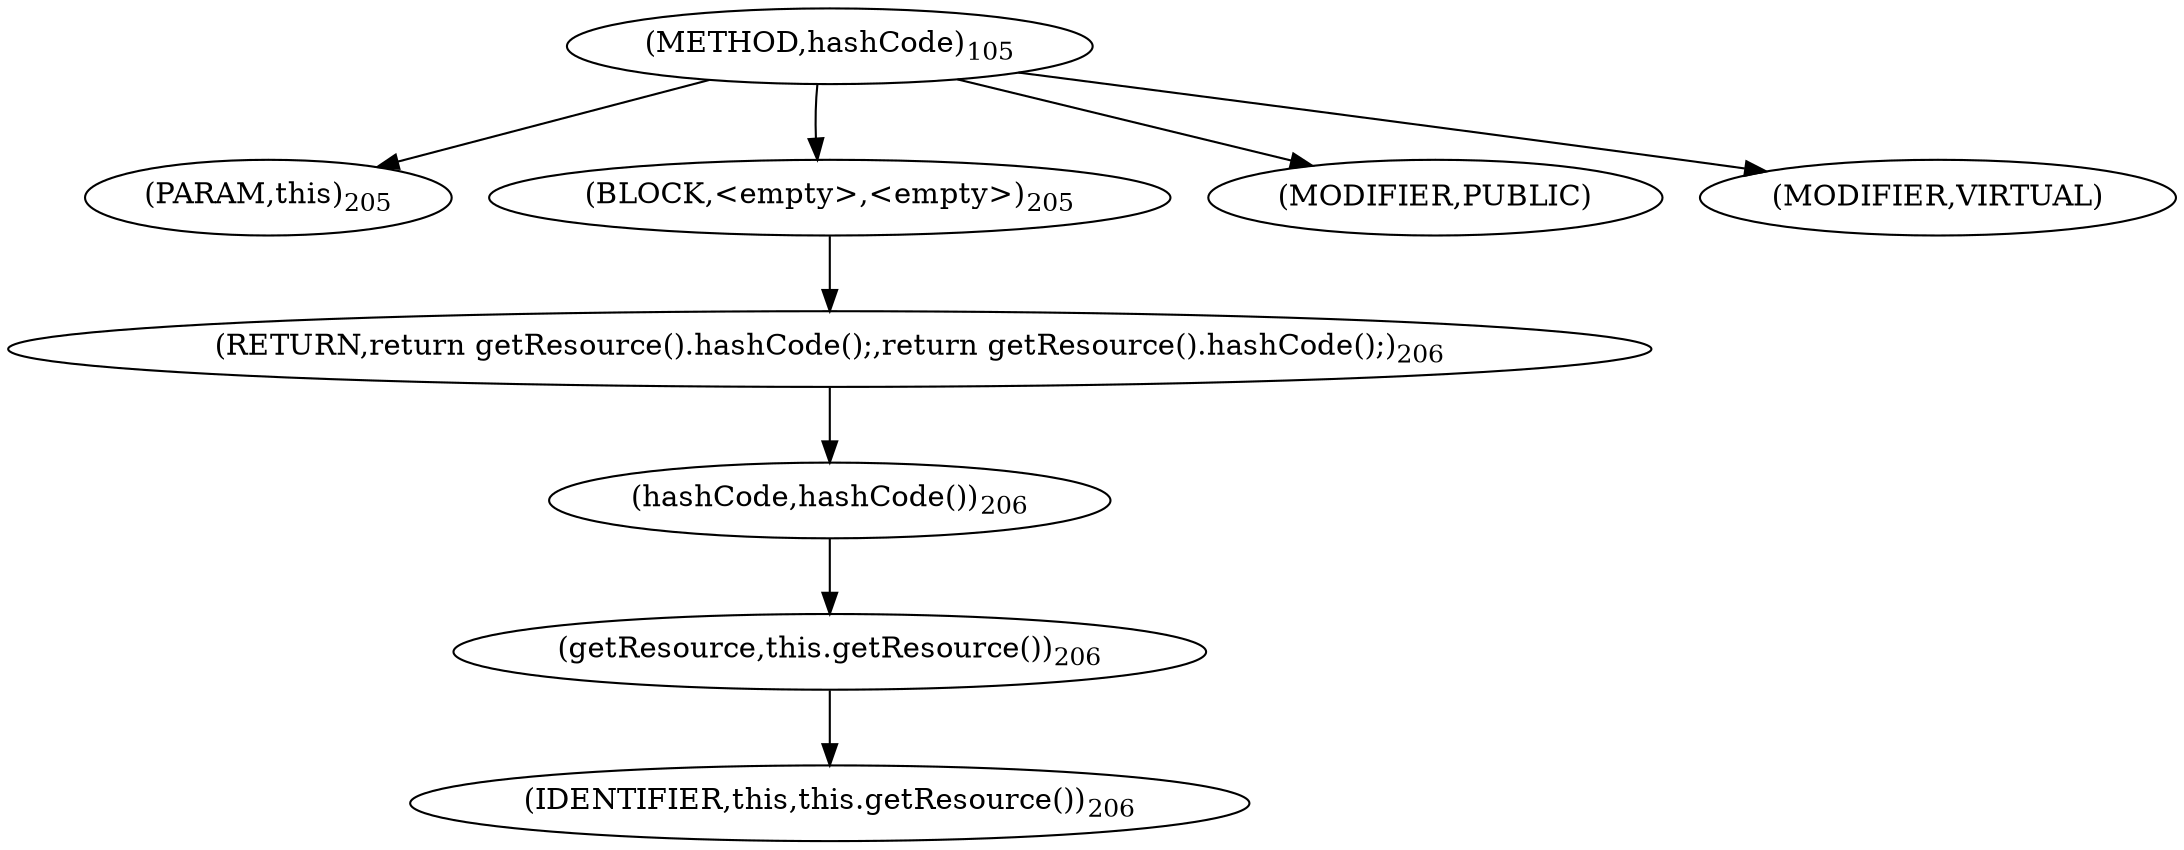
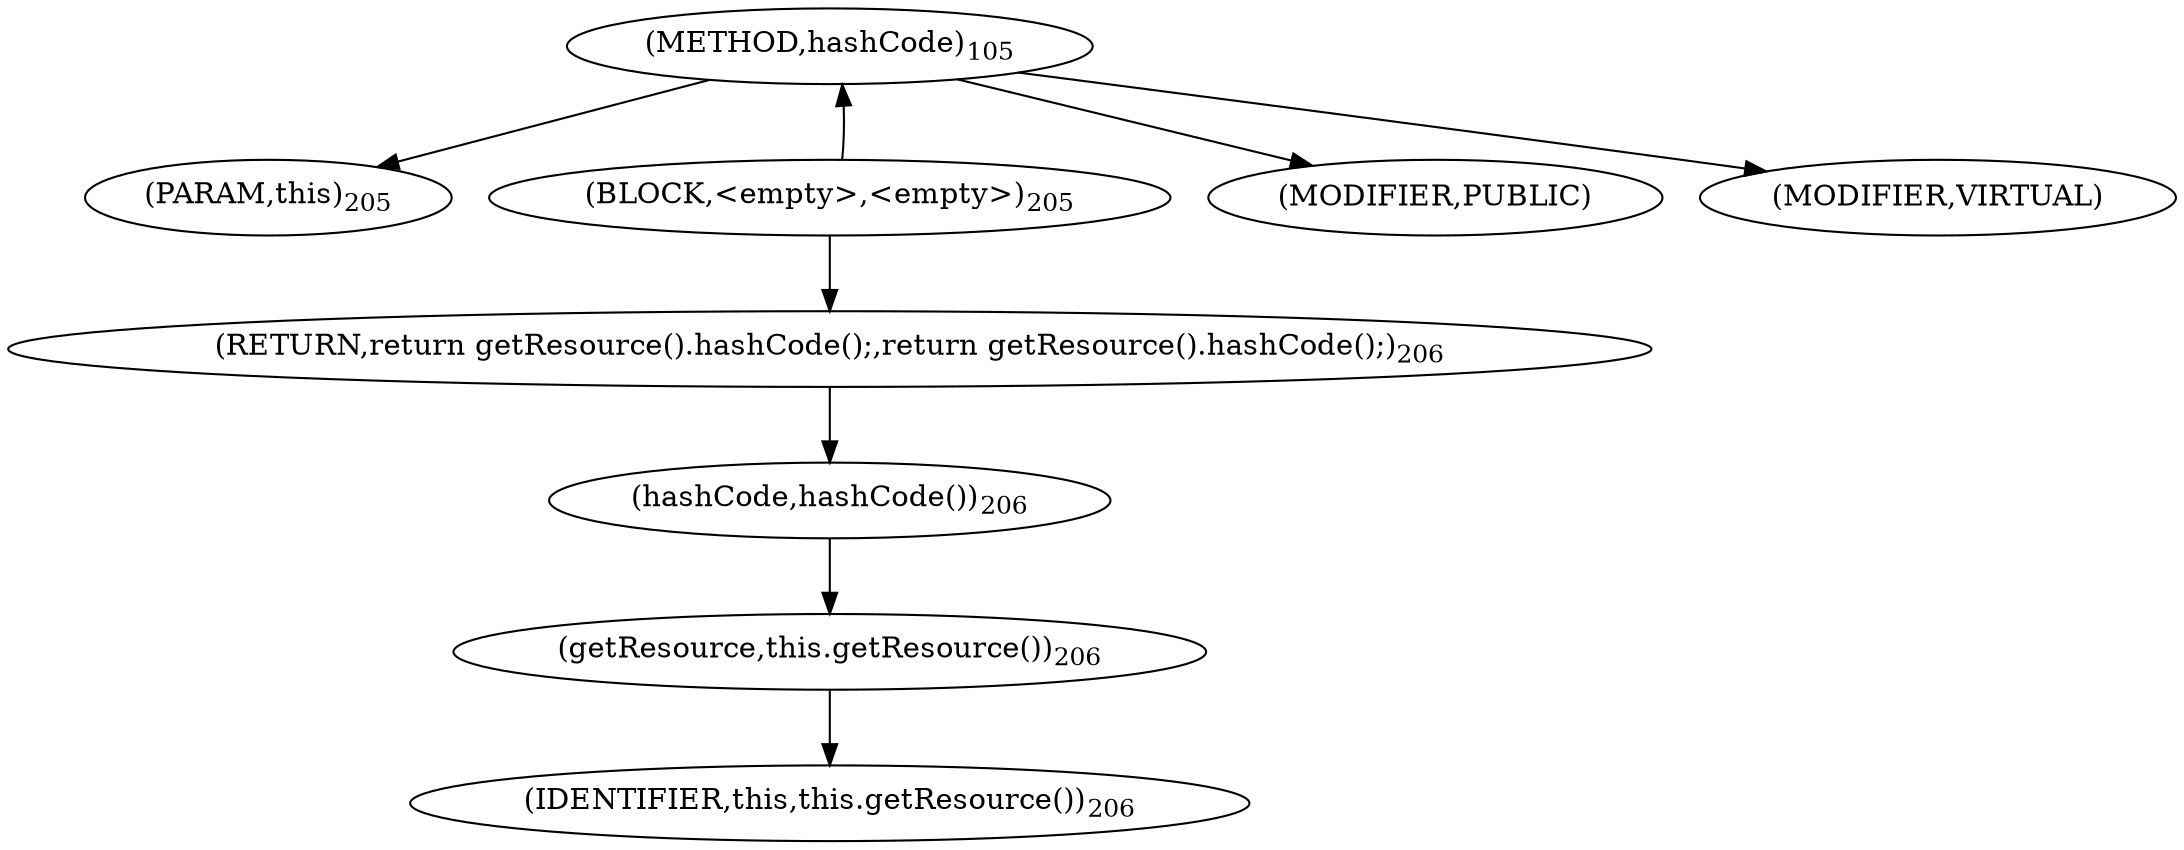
(816, 112) -> (844, 133)
